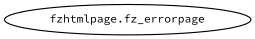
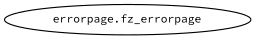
(128, 20) -> (128, 20)
